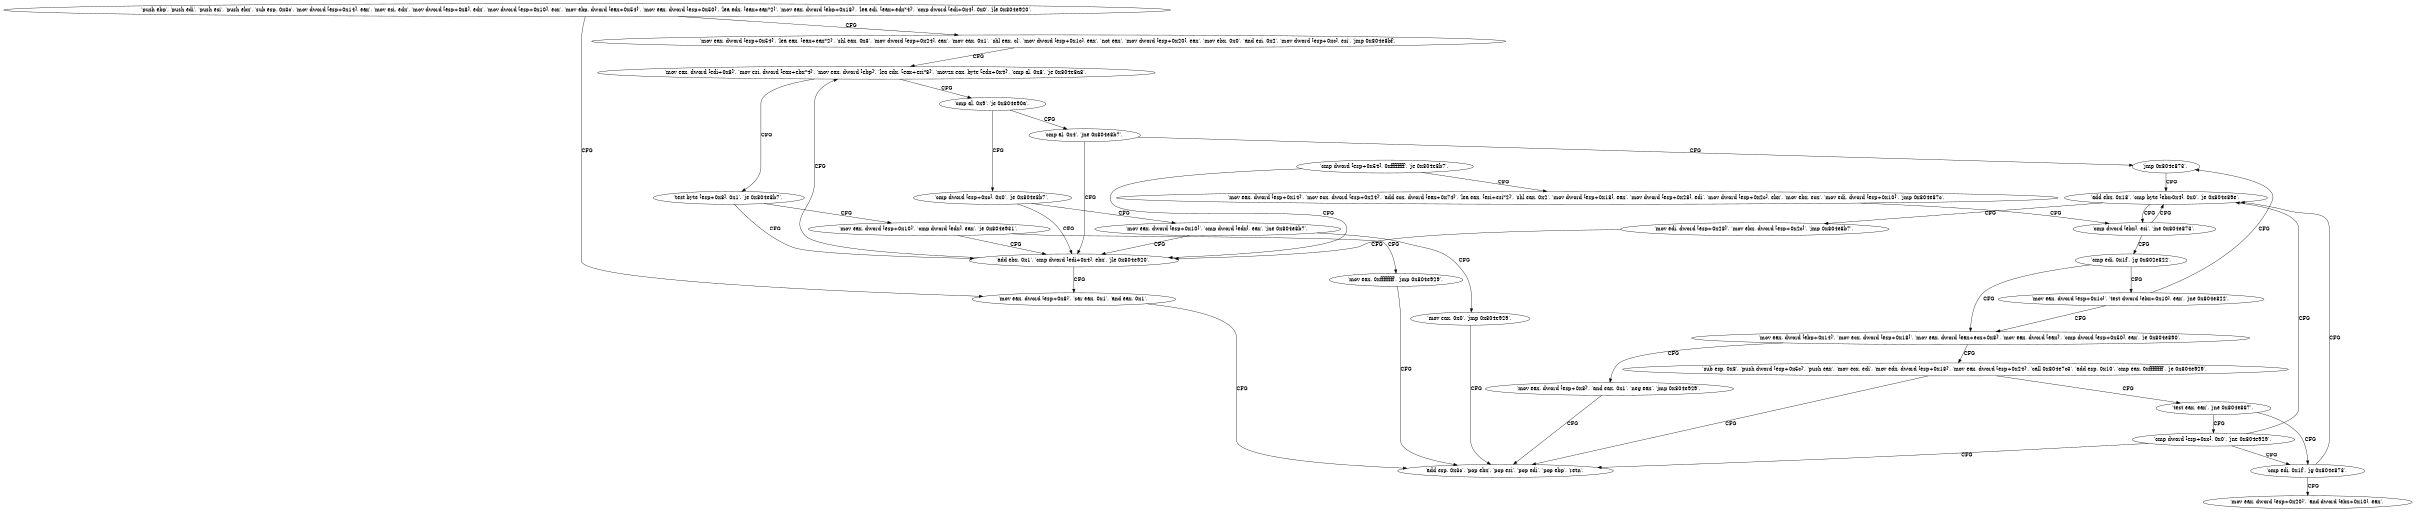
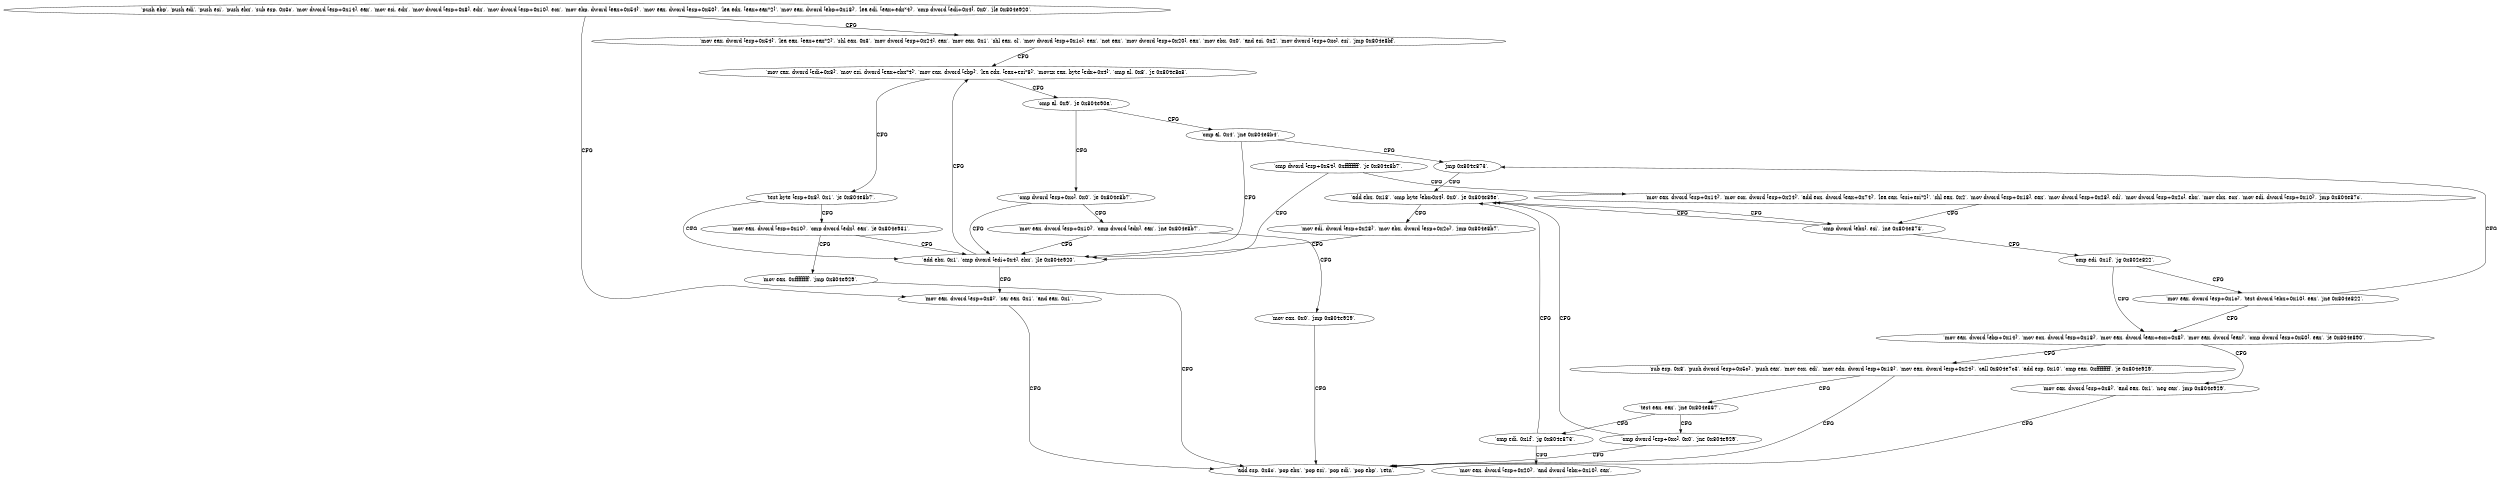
(1085, 135) -> (1240, 135)
(2259, 455) -> none
